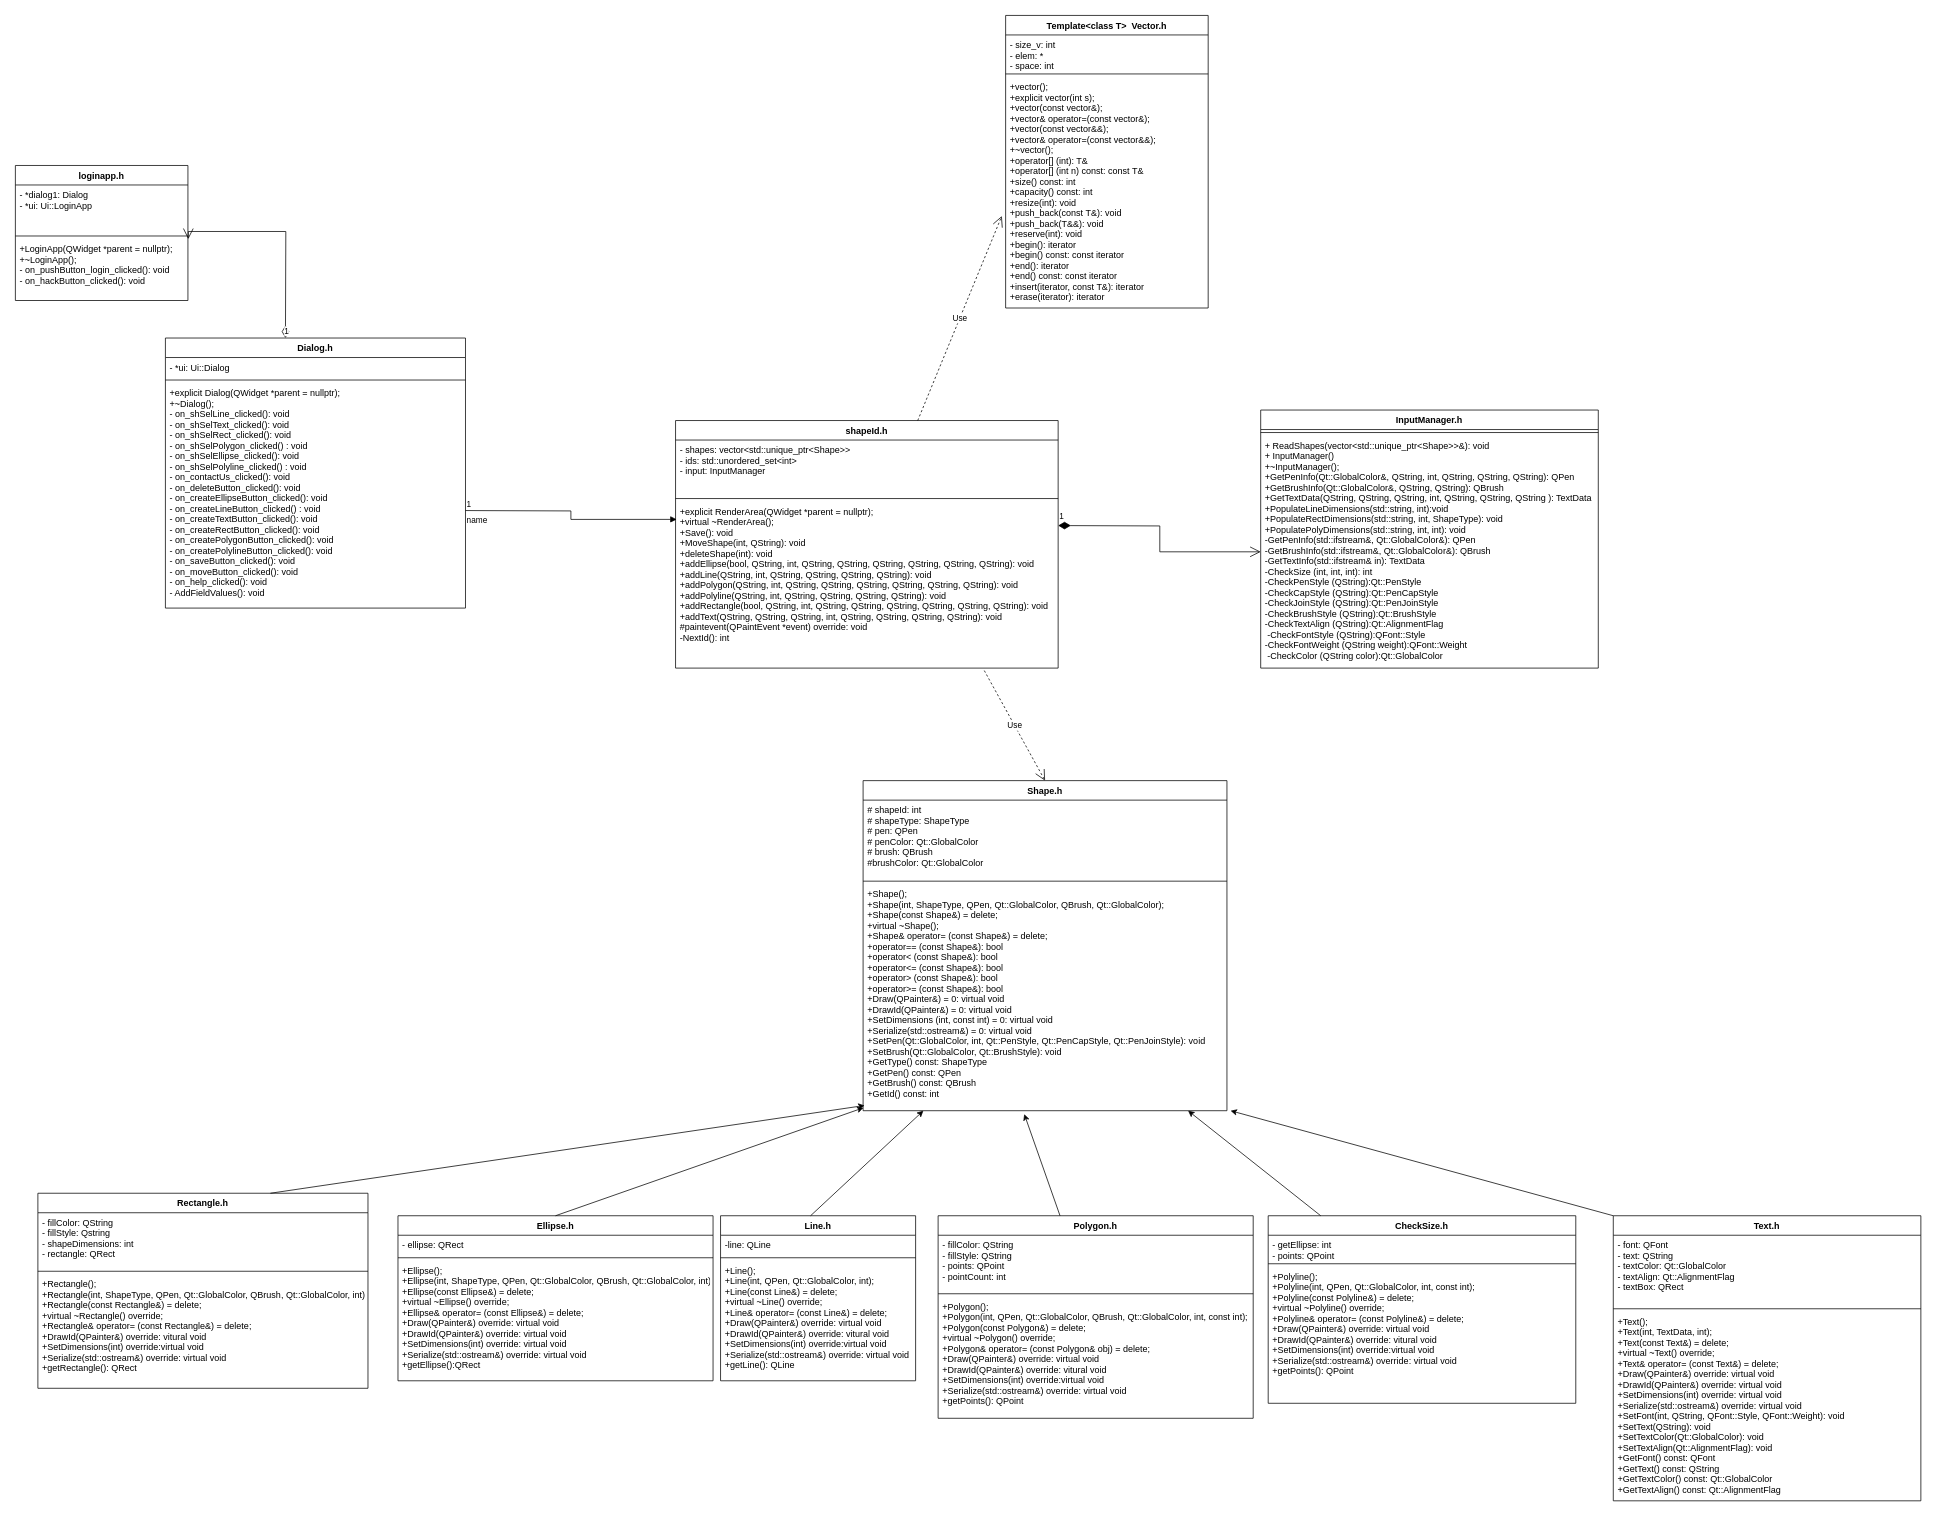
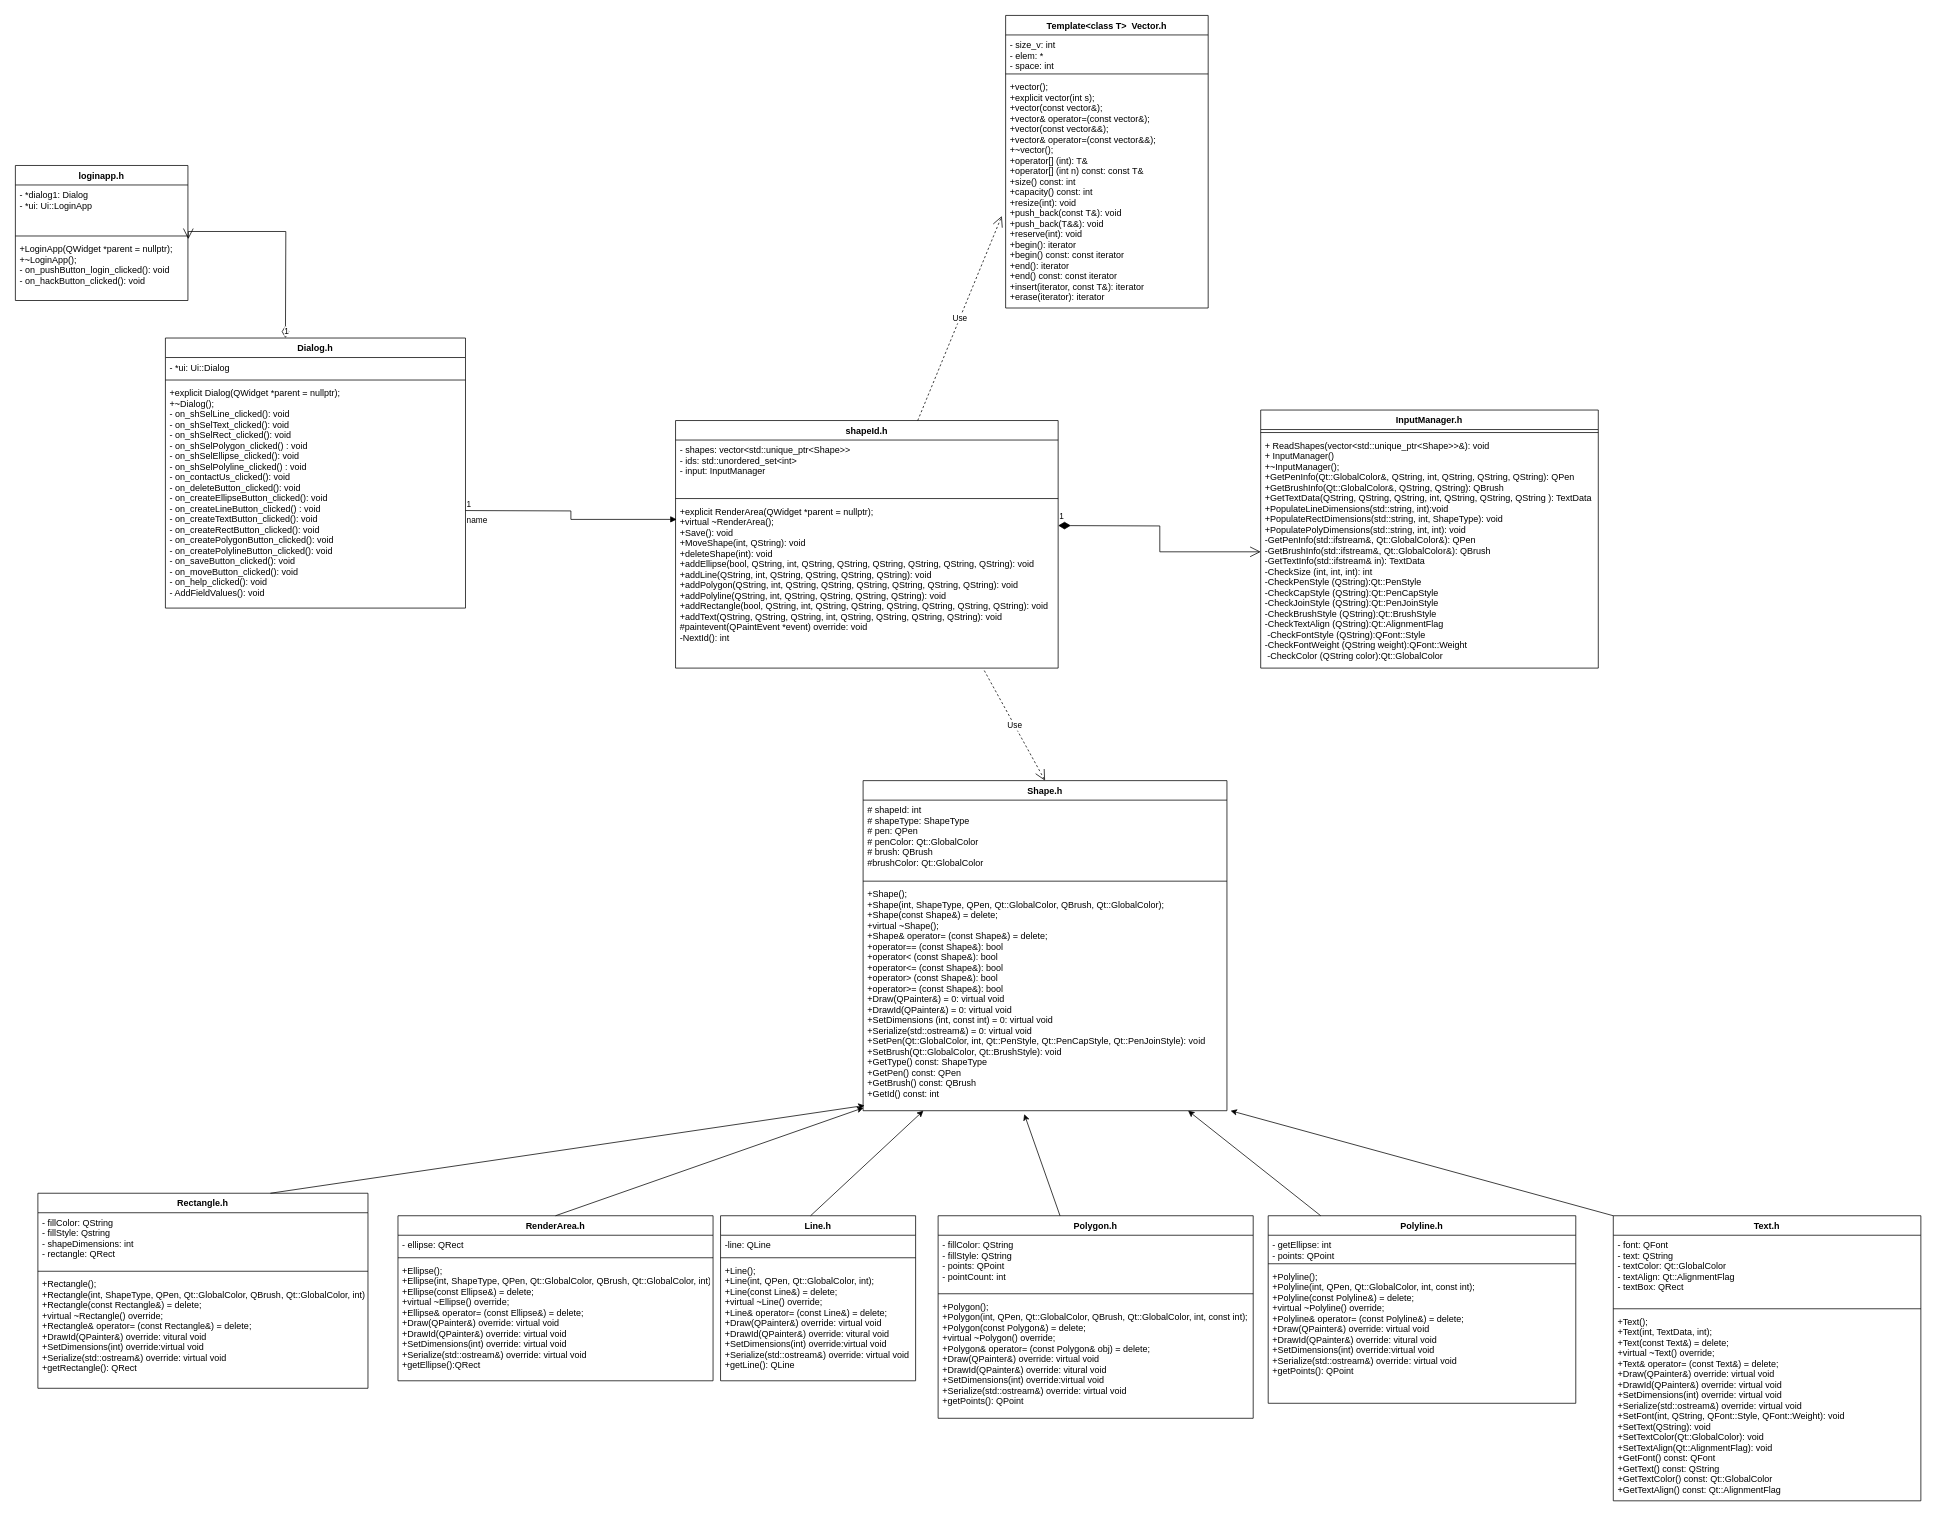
(555, 1226) -> (555, 1226)
(1421, 1226) -> (1421, 1226)
